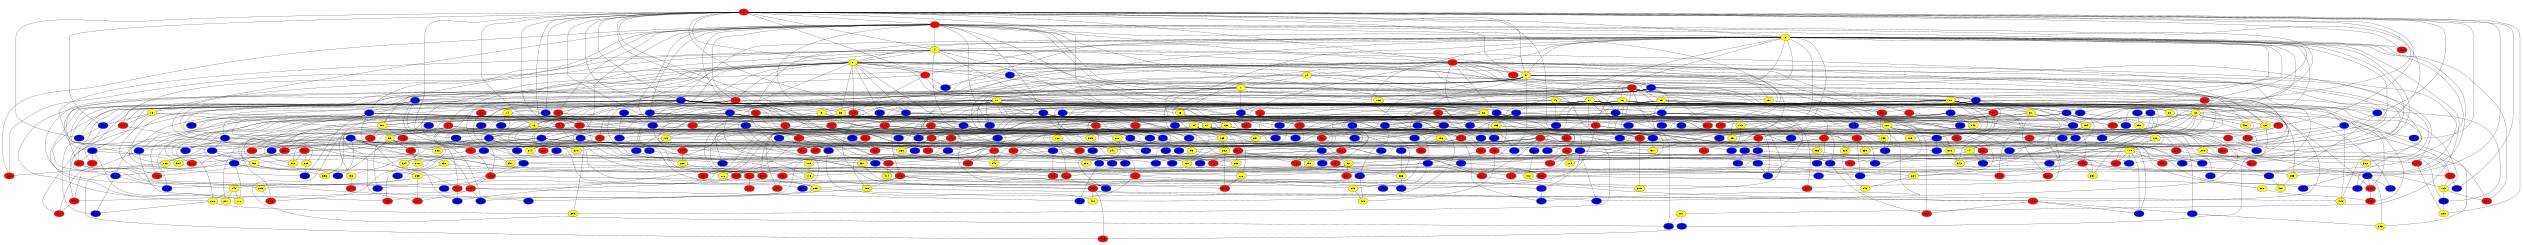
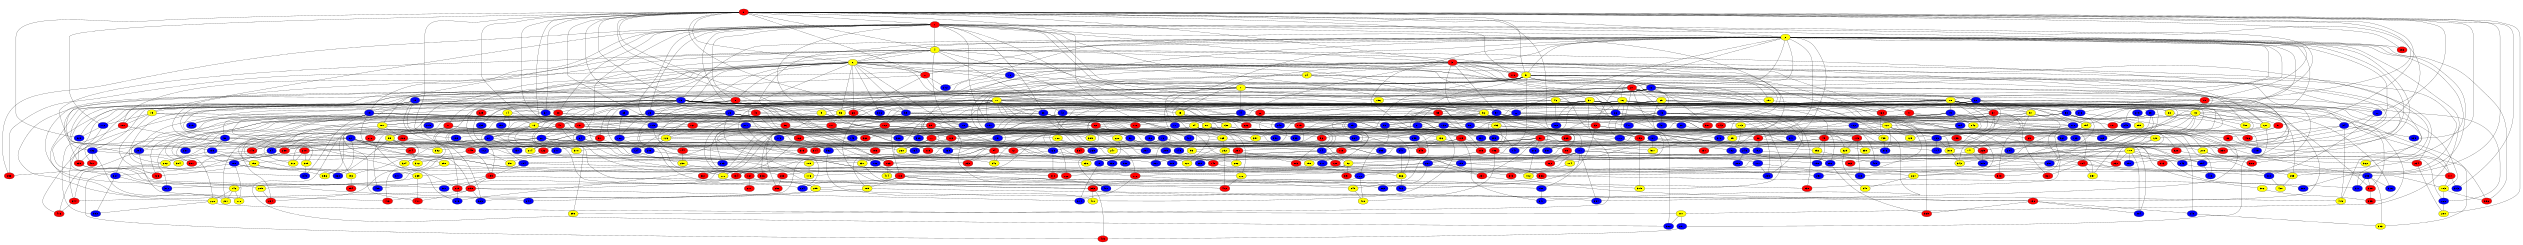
(1274, 81) -> (1336, 85)
(1802, 109) -> (1743, 100)
none -> (1549, 169)
(392, 212) -> (837, 212)
